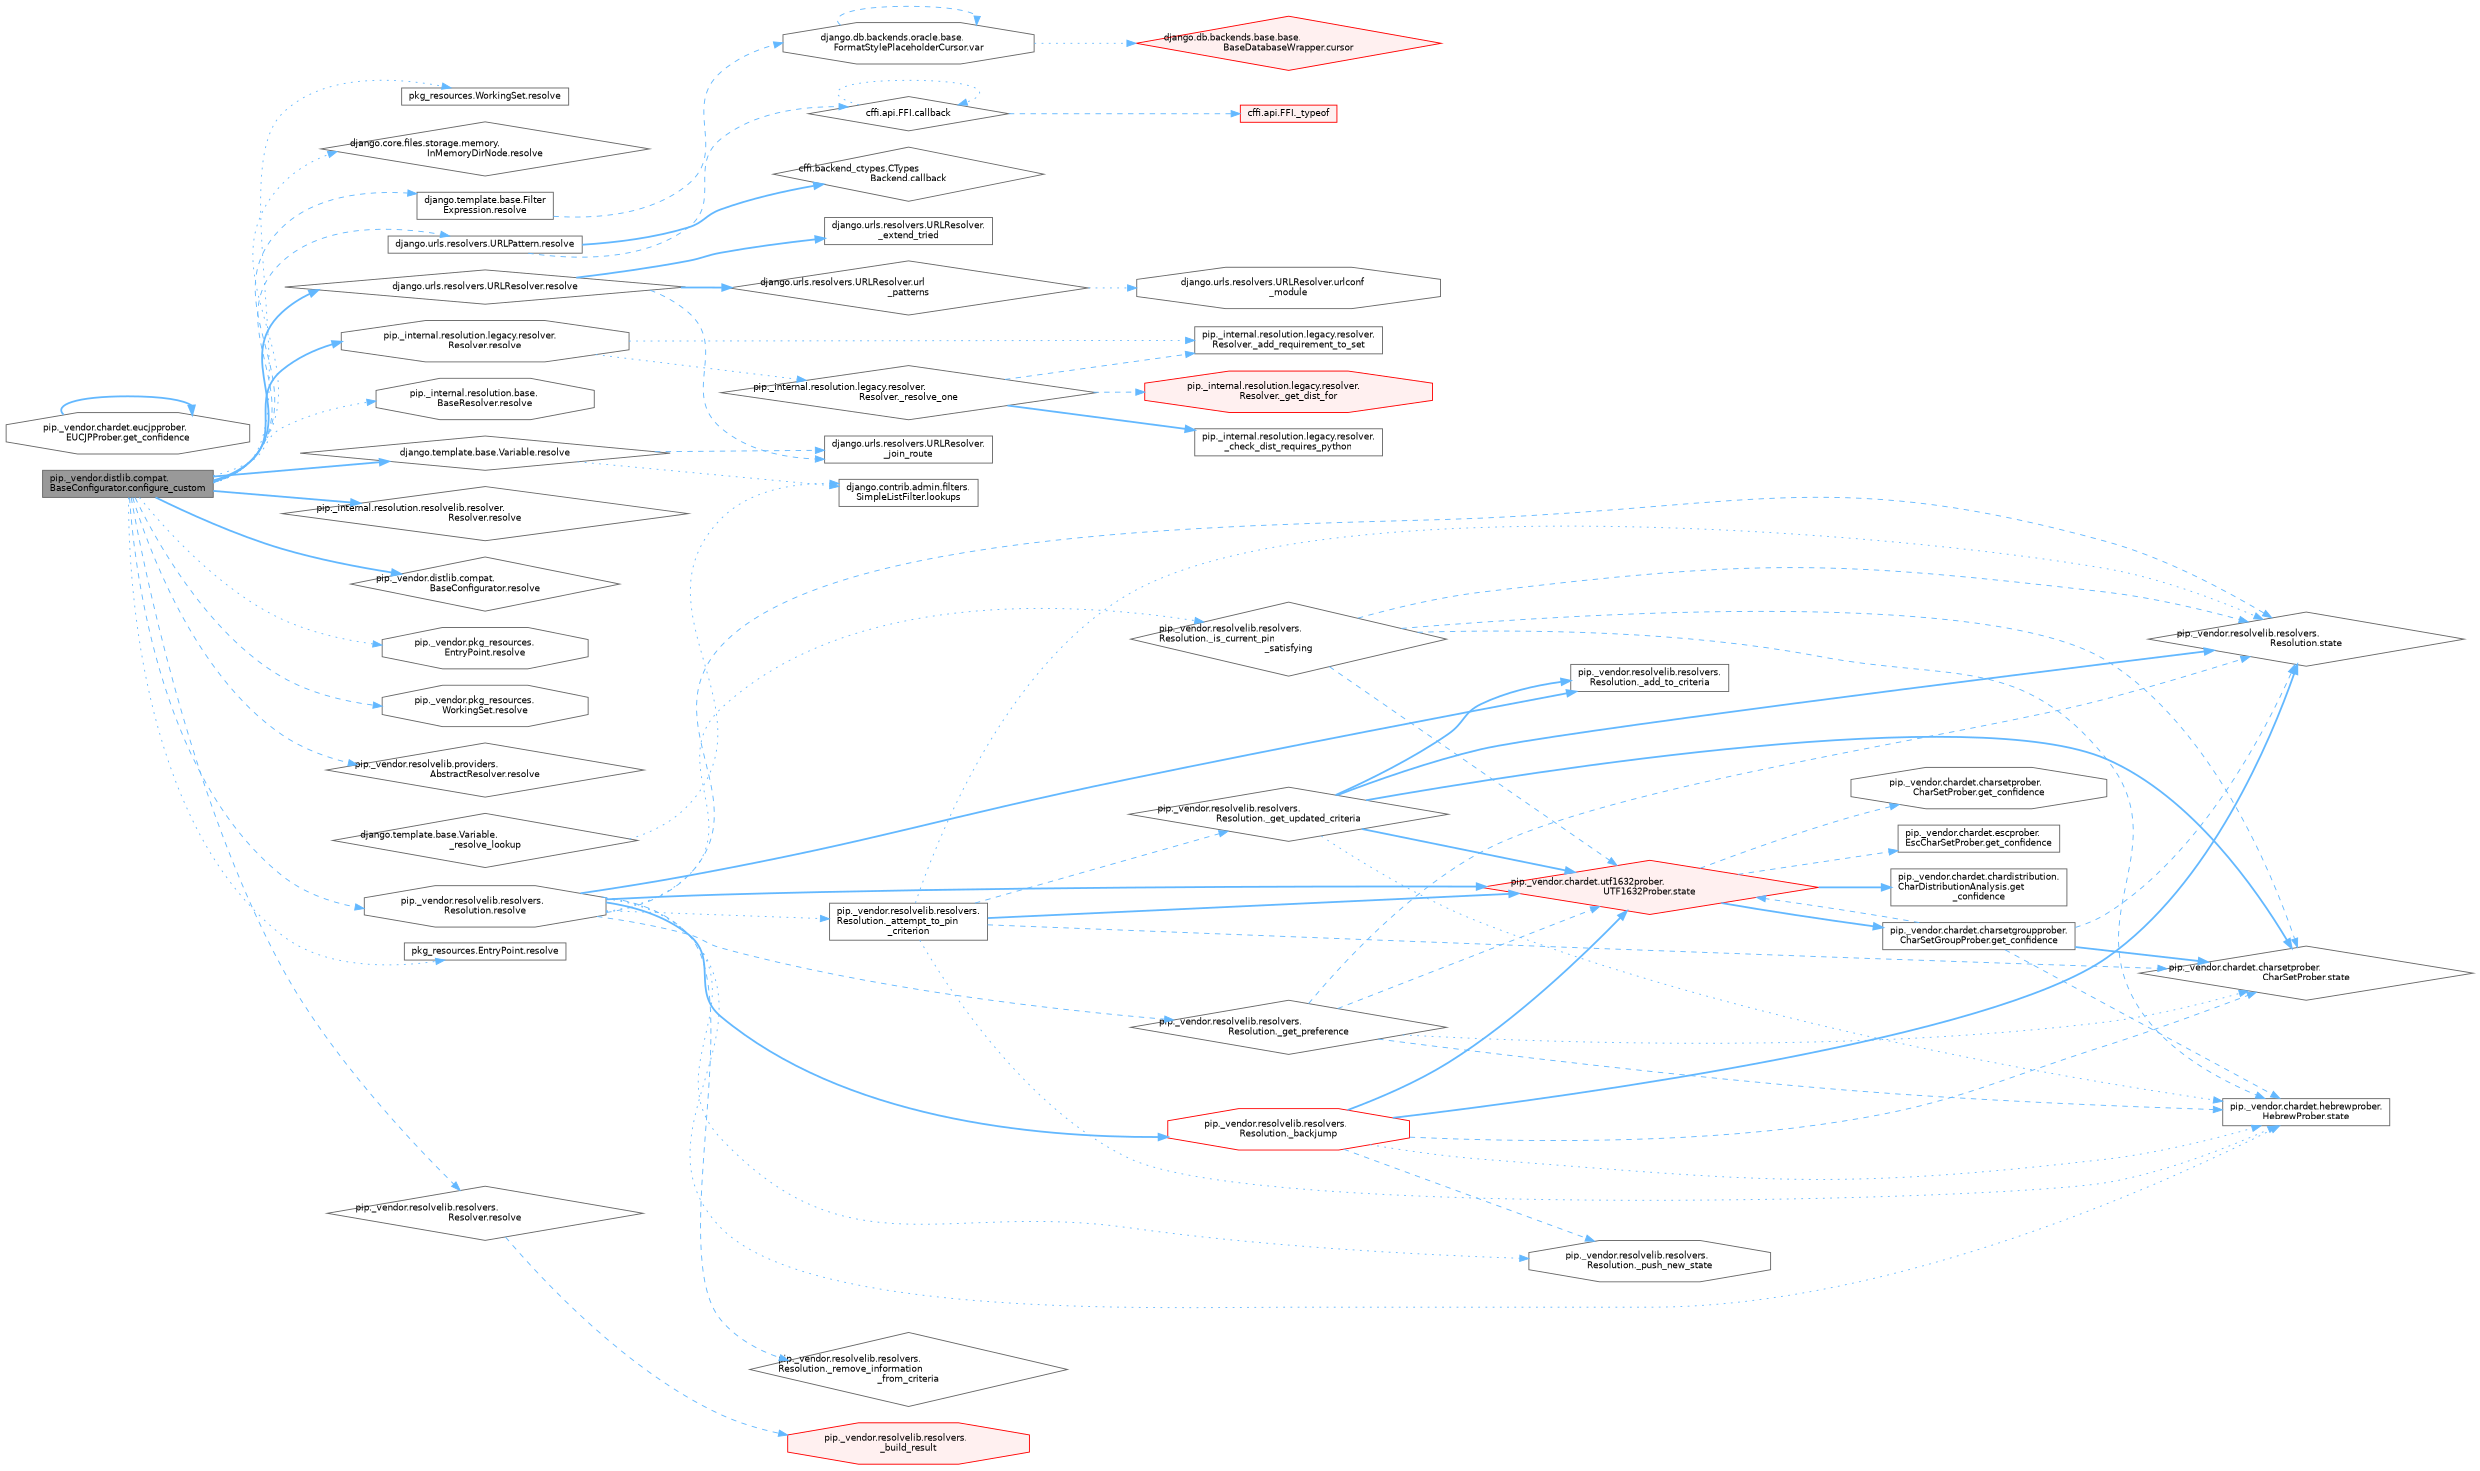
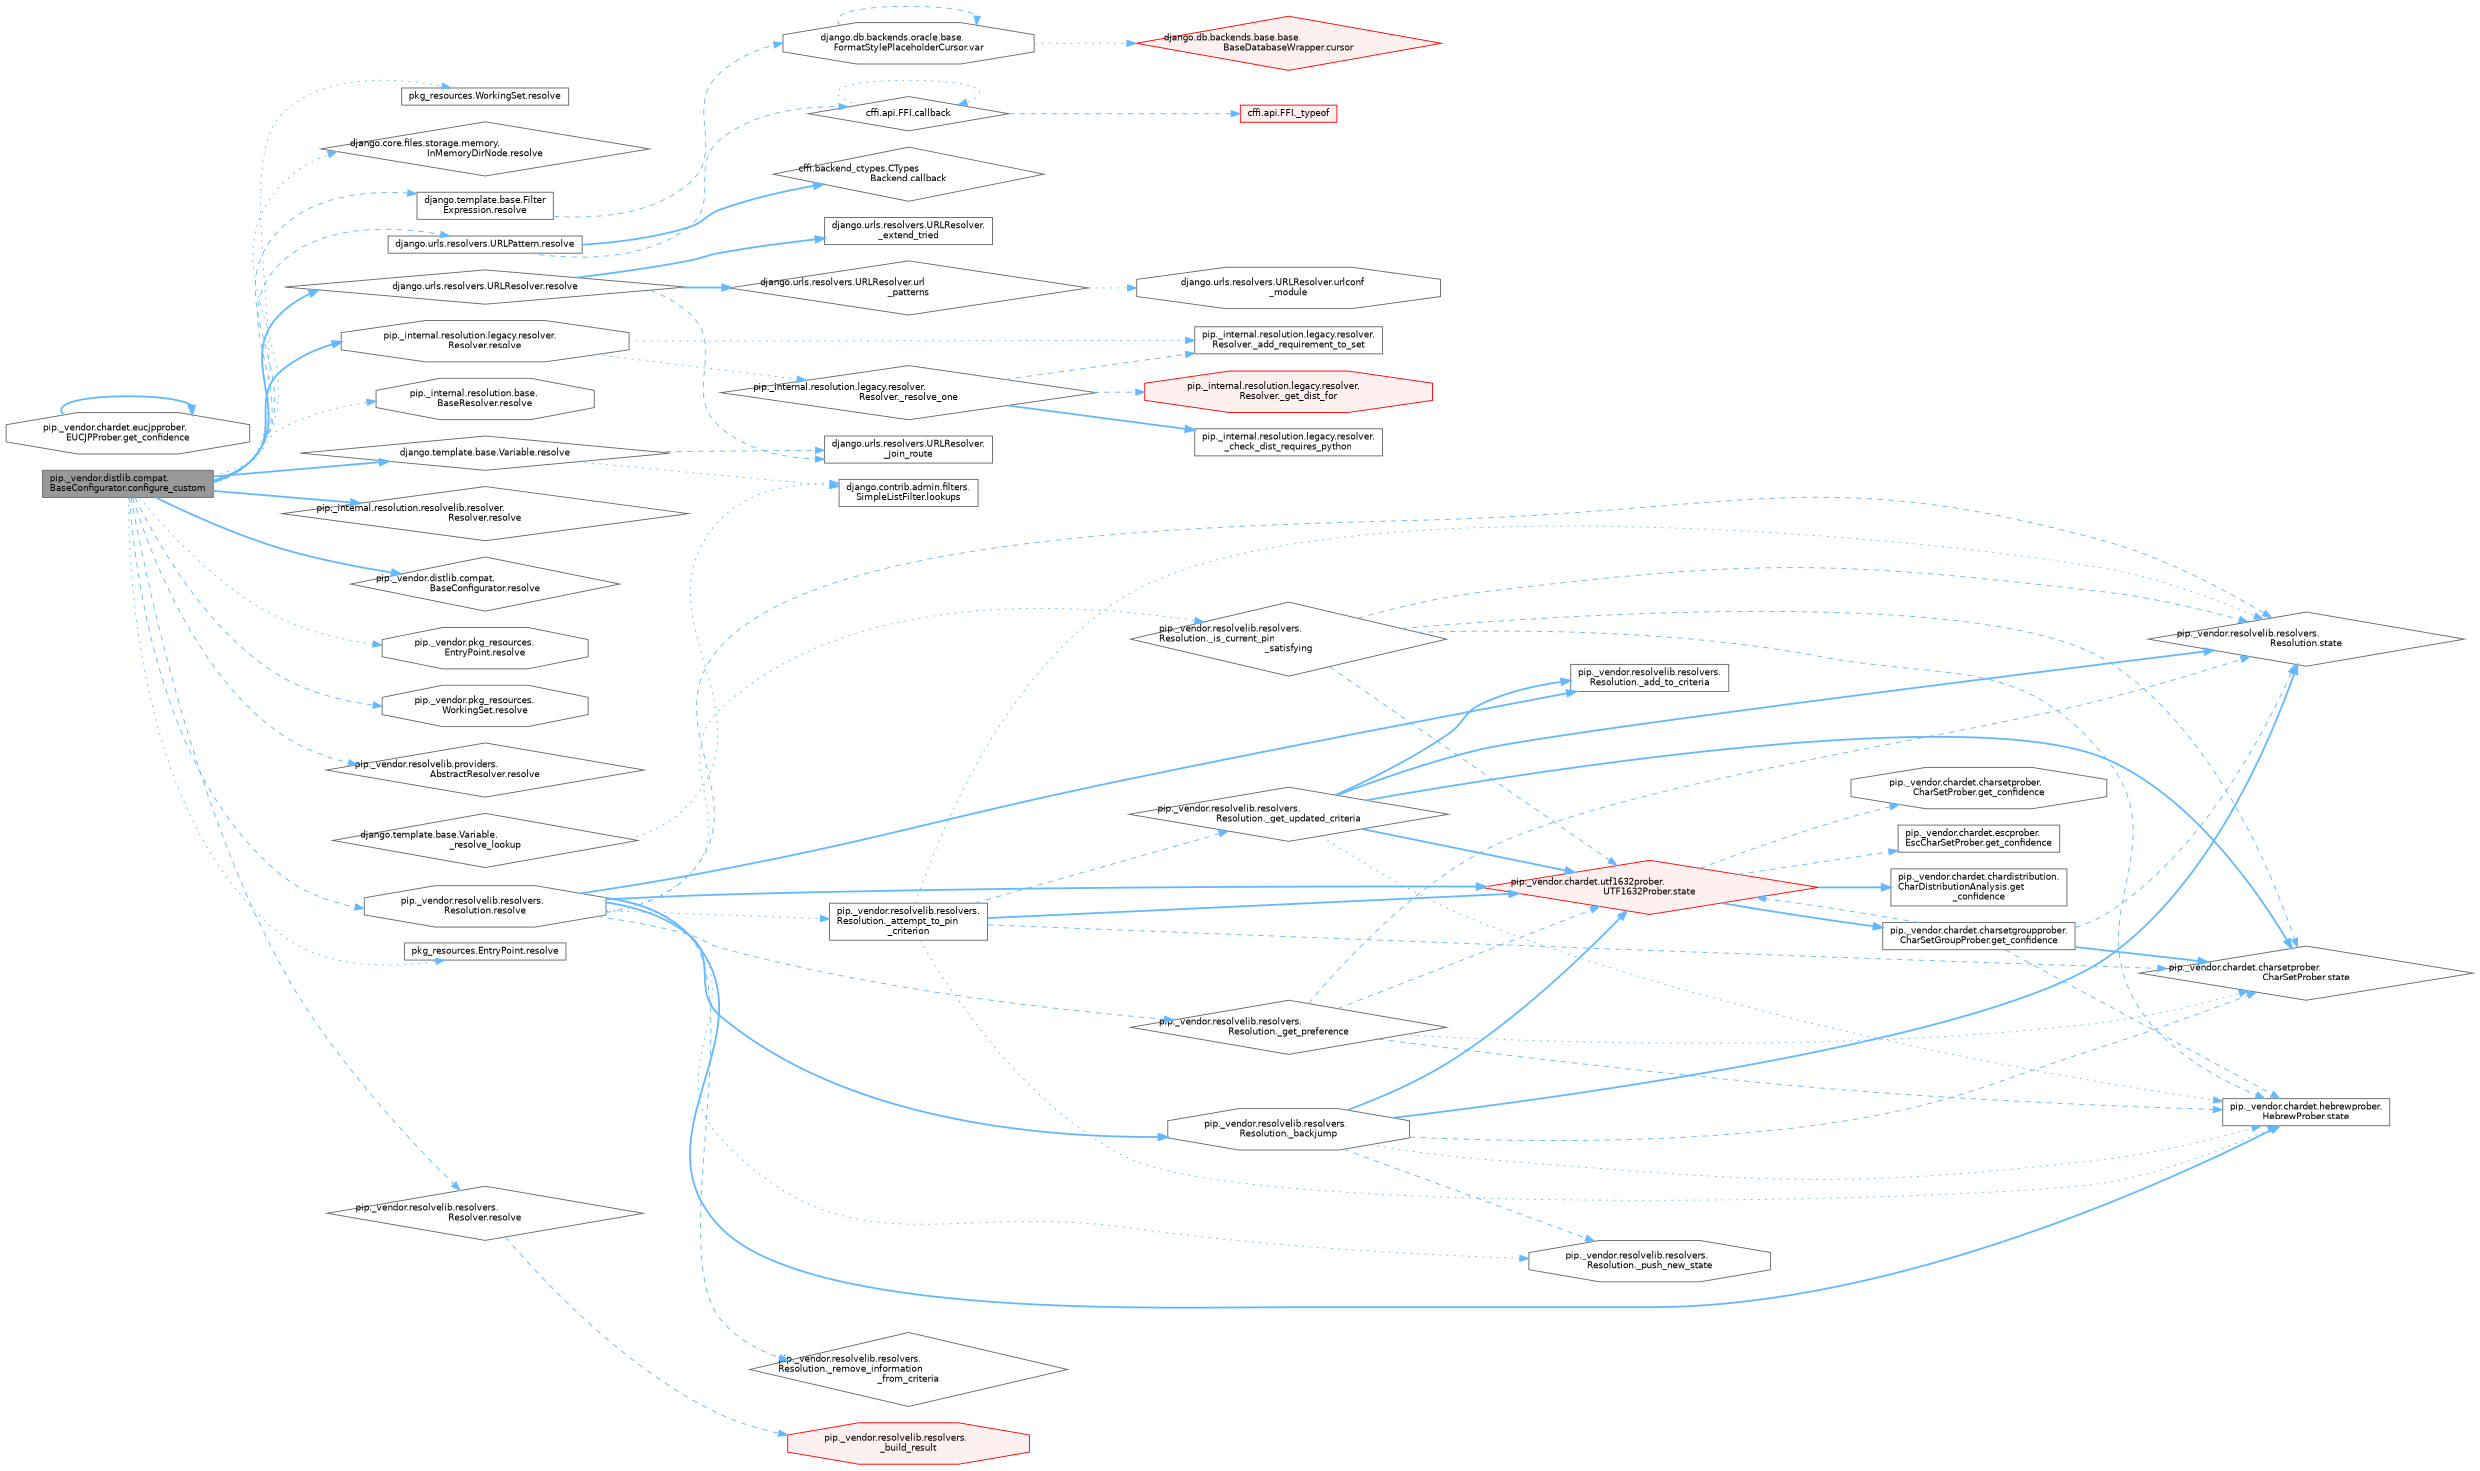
(1289, 1129) -> (1289, 1129)
(1302, 1307) -> (1302, 1307)
